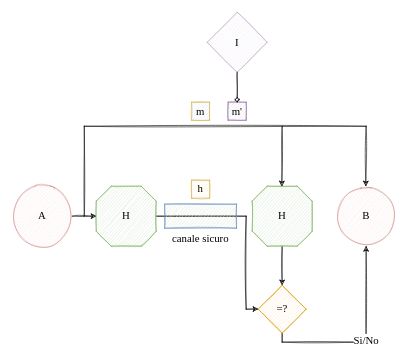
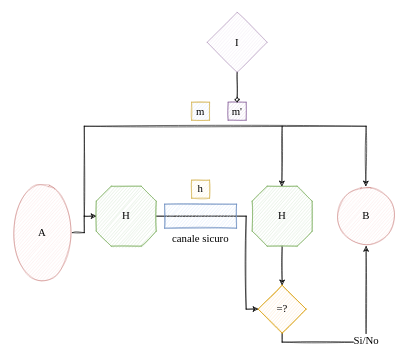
(42, 216) -> (42, 233)
(201, 216) -> (201, 216)
